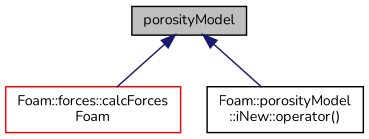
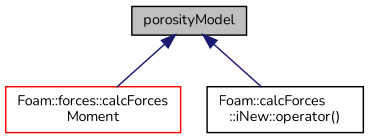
(93, 110) -> (93, 110)
(285, 110) -> (285, 110)
